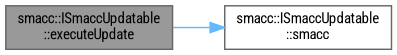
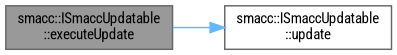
(308, 28) -> (308, 28)
